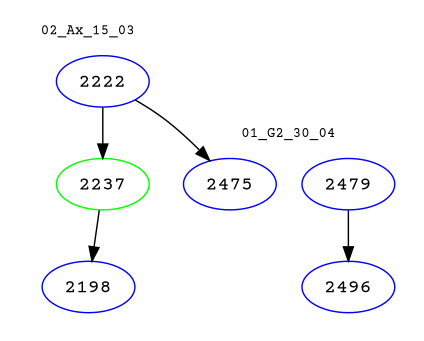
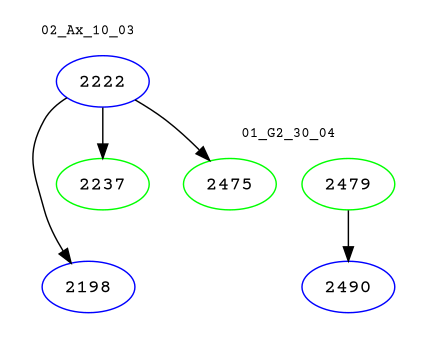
(89, 31) -> (89, 31)
(230, 184) -> (230, 184)
(348, 184) -> (348, 184)
(97, 229) -> (34, 171)
(348, 287) -> (348, 287)
